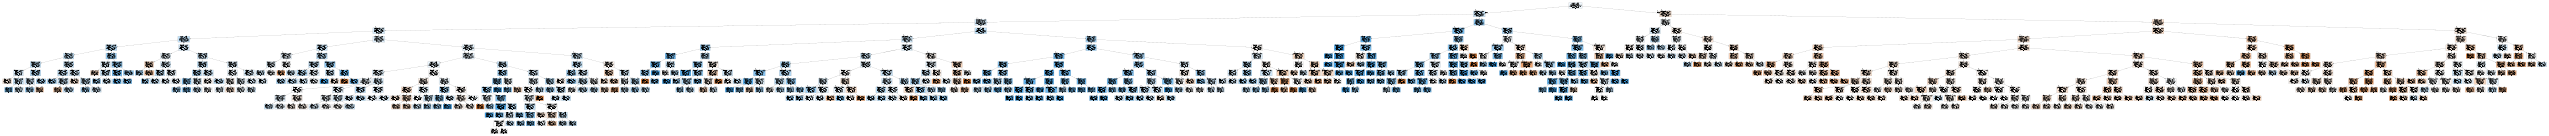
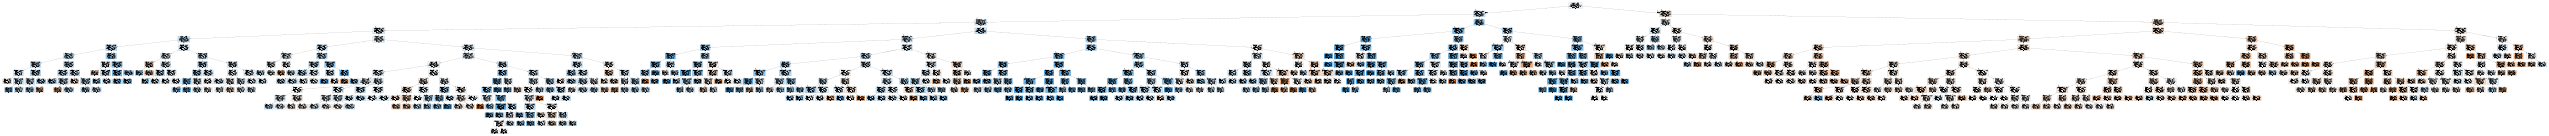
(1818, 98) -> (1818, 98)
